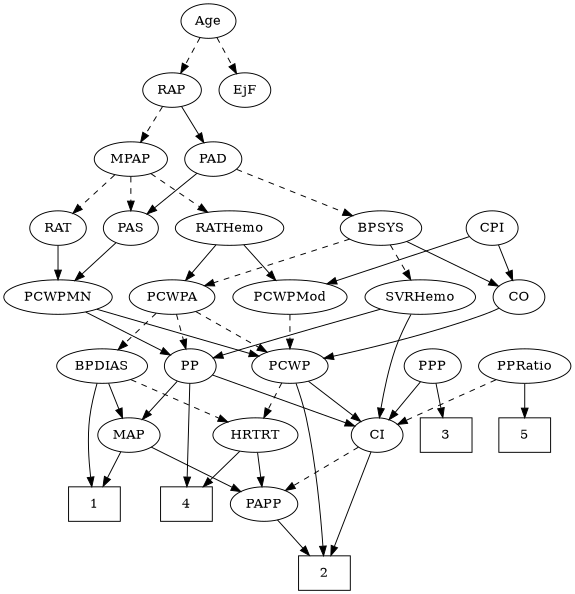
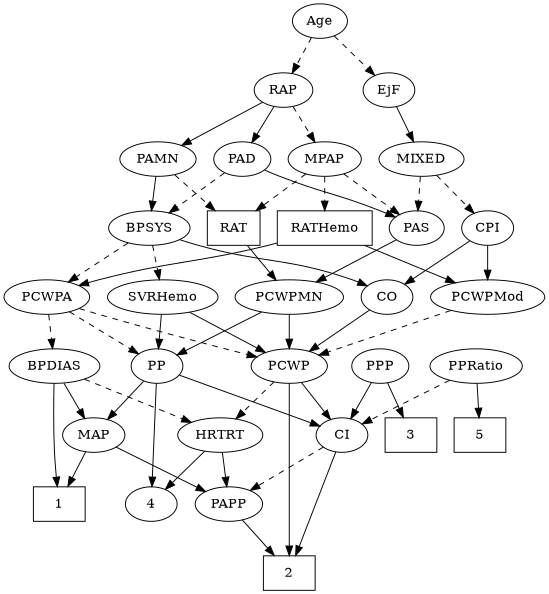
none -> (158, 159)
none -> (422, 159)
(58, 228) -> (234, 228)
(230, 228) -> (325, 228)
(392, 360) -> (218, 327)
(186, 504) -> (151, 504)
